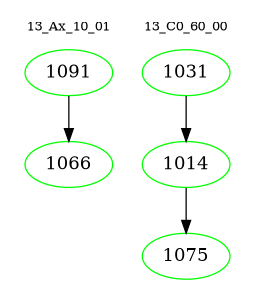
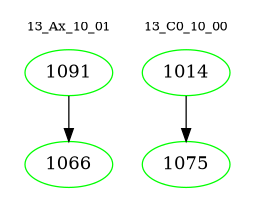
(186, 27) -> (186, 27)
(186, 73) -> none
